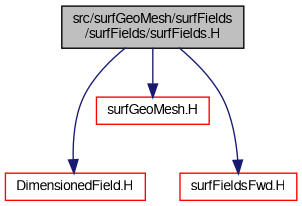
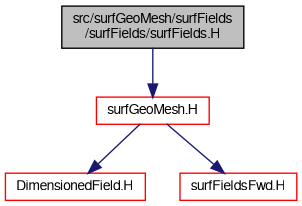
(84, 96) -> (119, 144)
(222, 97) -> (190, 144)
